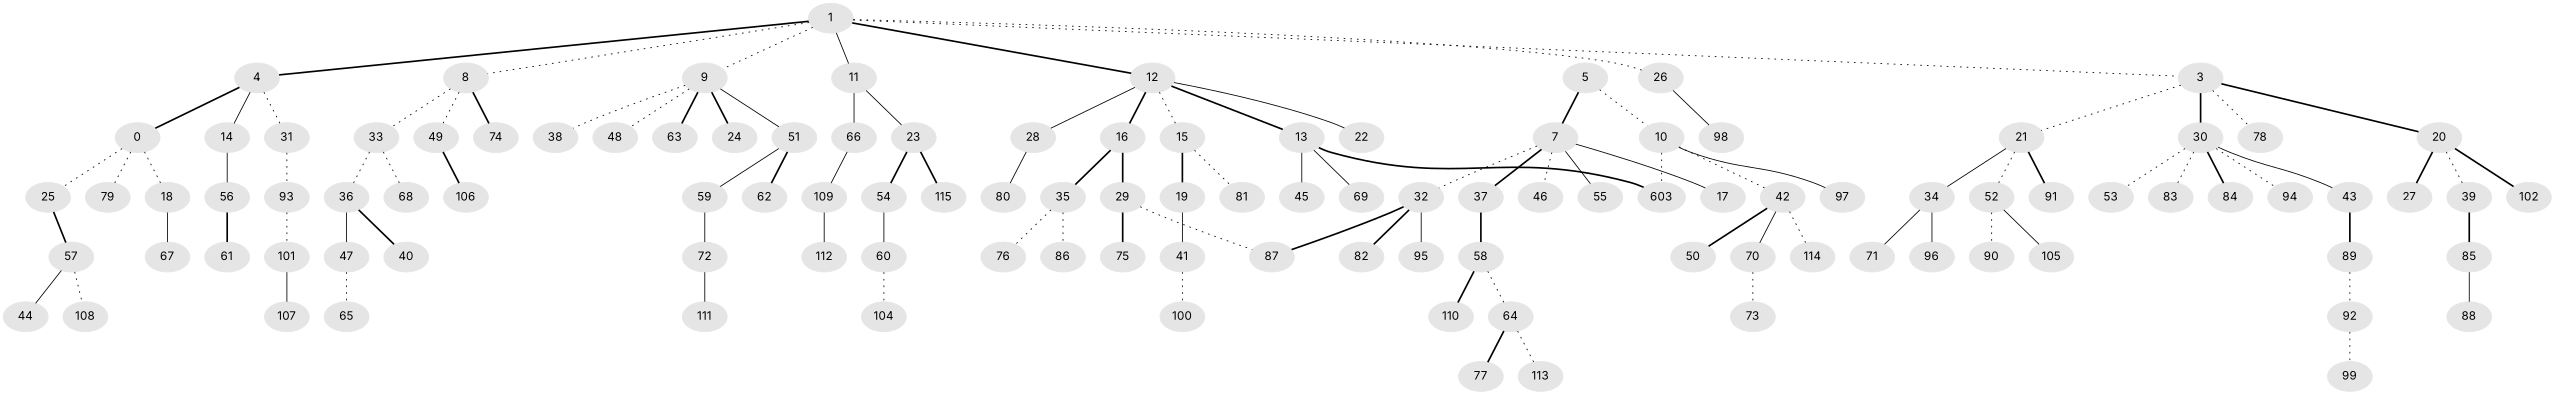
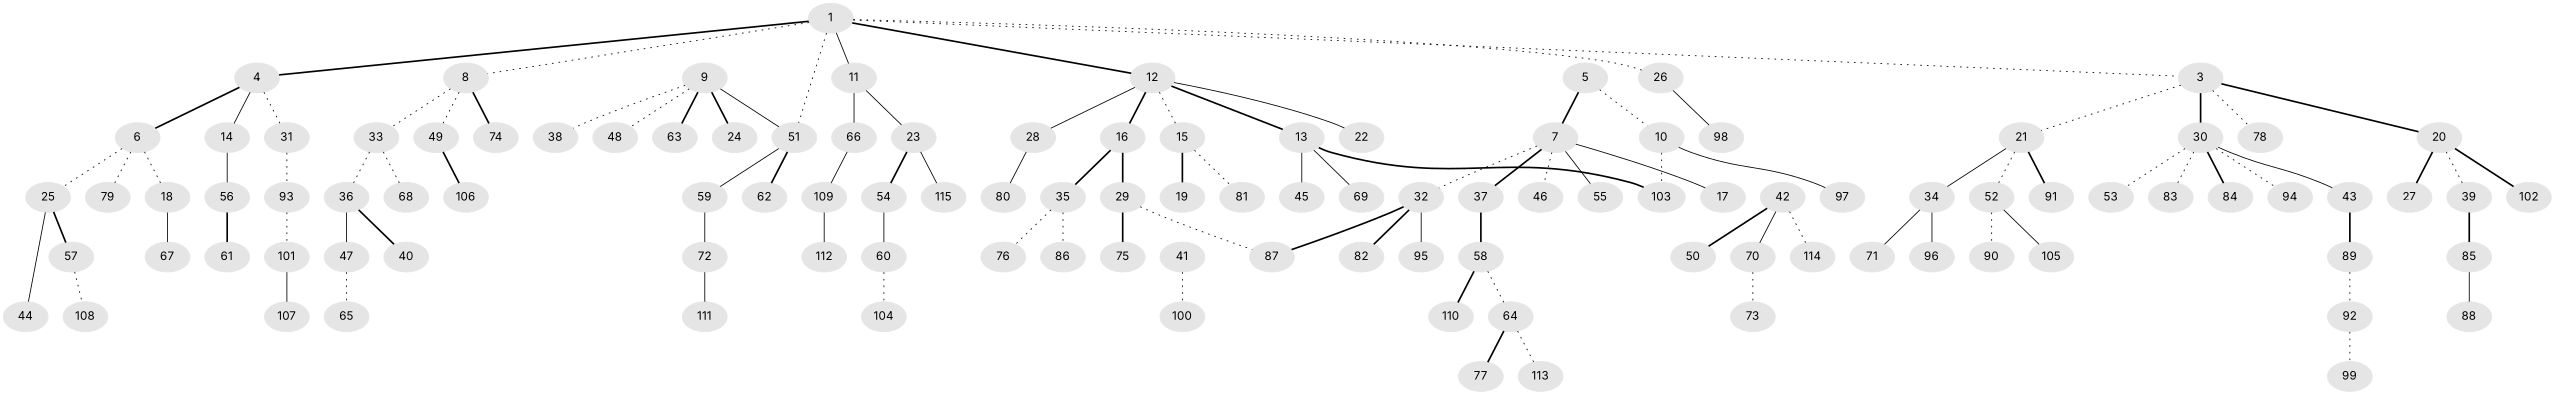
(768, 48) -> (813, 78)
(138, 138) -> (138, 138)
(1722, 167) -> none
(929, 168) -> (929, 168)
(1662, 197) -> (1662, 197)
(1182, 230) -> none
(48, 287) -> (37, 257)
